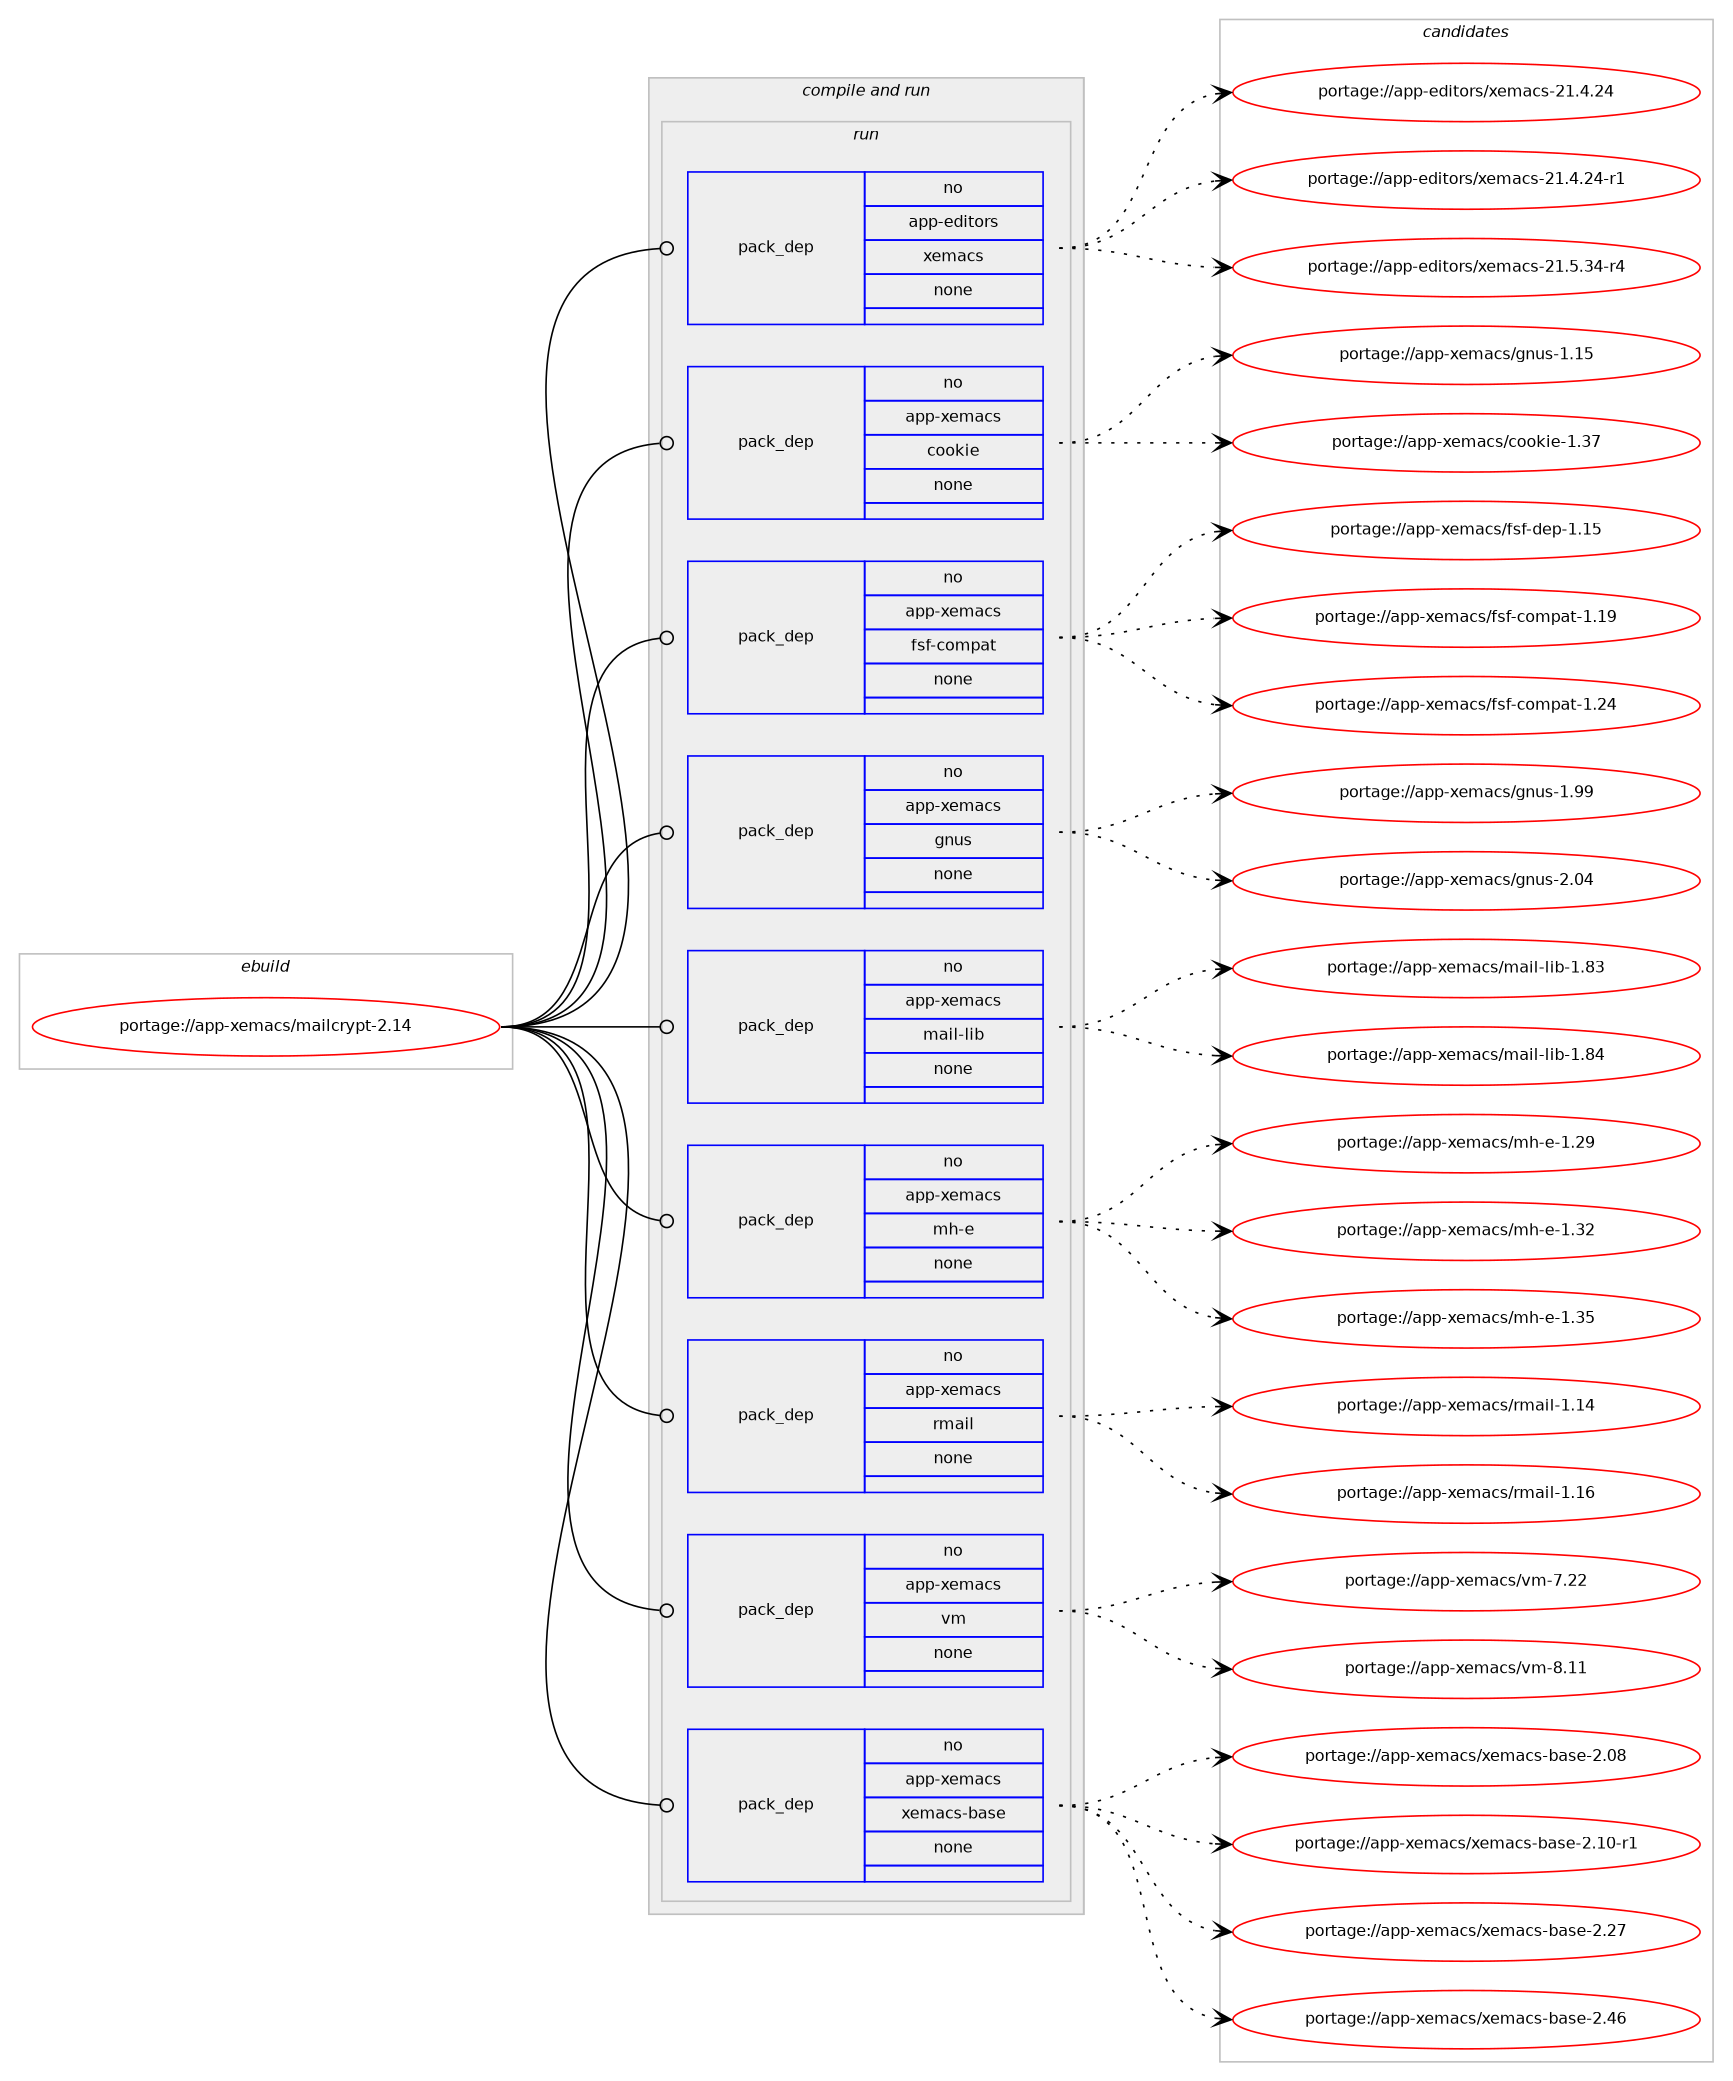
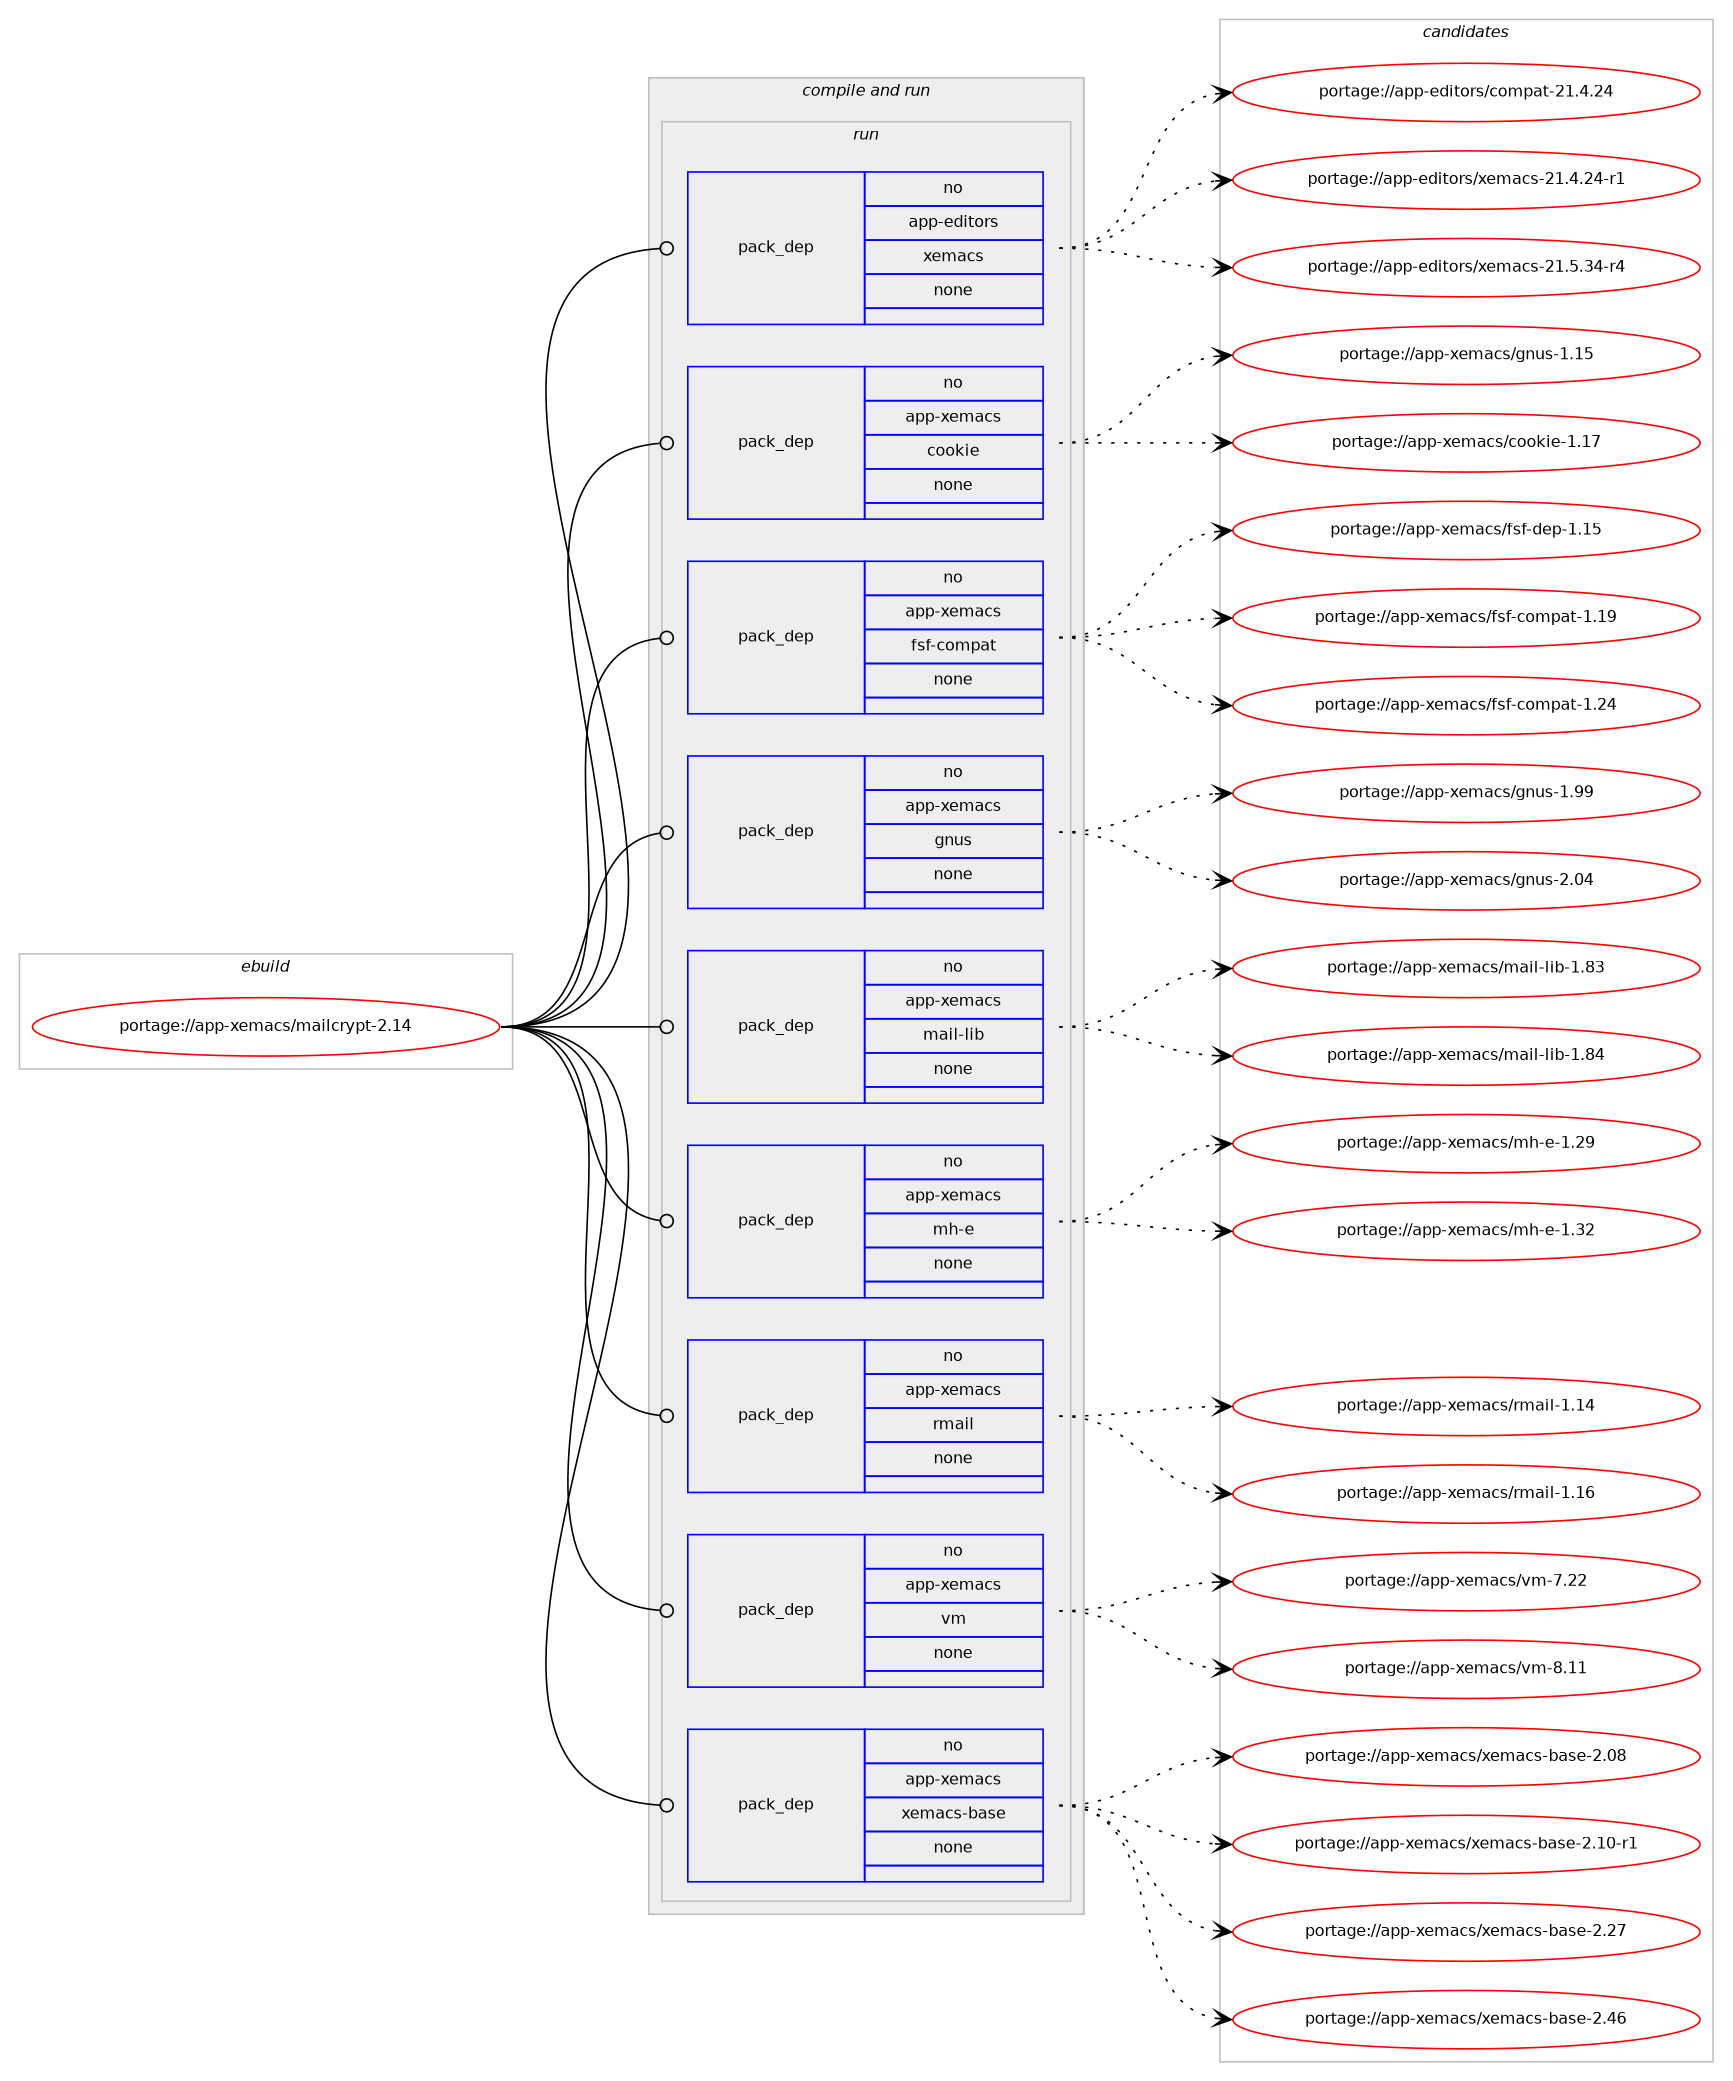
(1466, 92) -> (1466, 92)
(1466, 443) -> (1466, 443)
(1466, 1319) -> none
